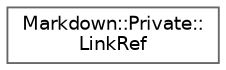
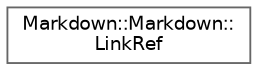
(113, 35) -> (129, 35)
